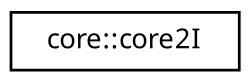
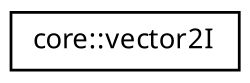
(125, 41) -> (125, 41)
